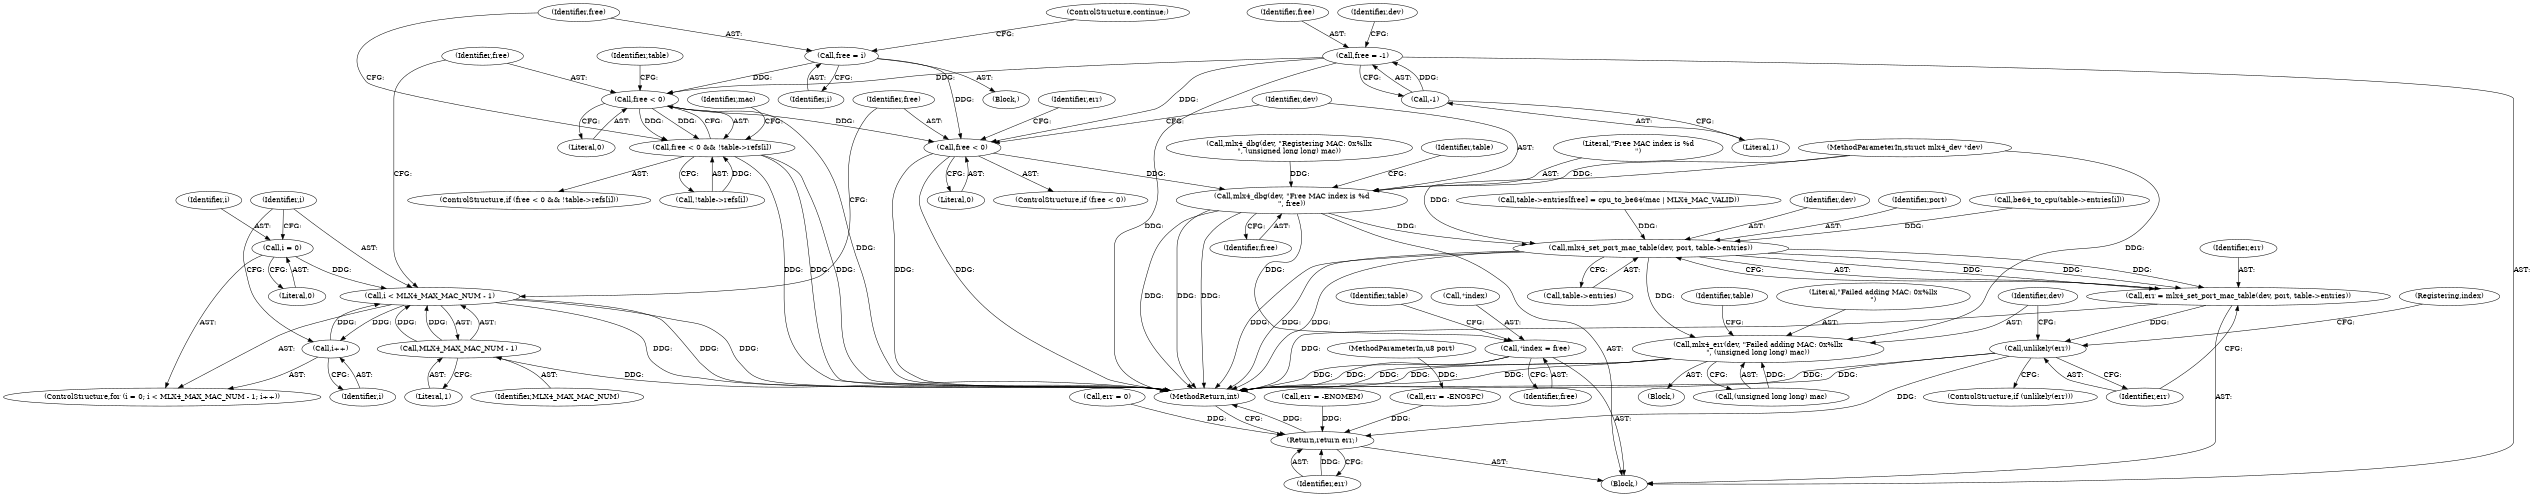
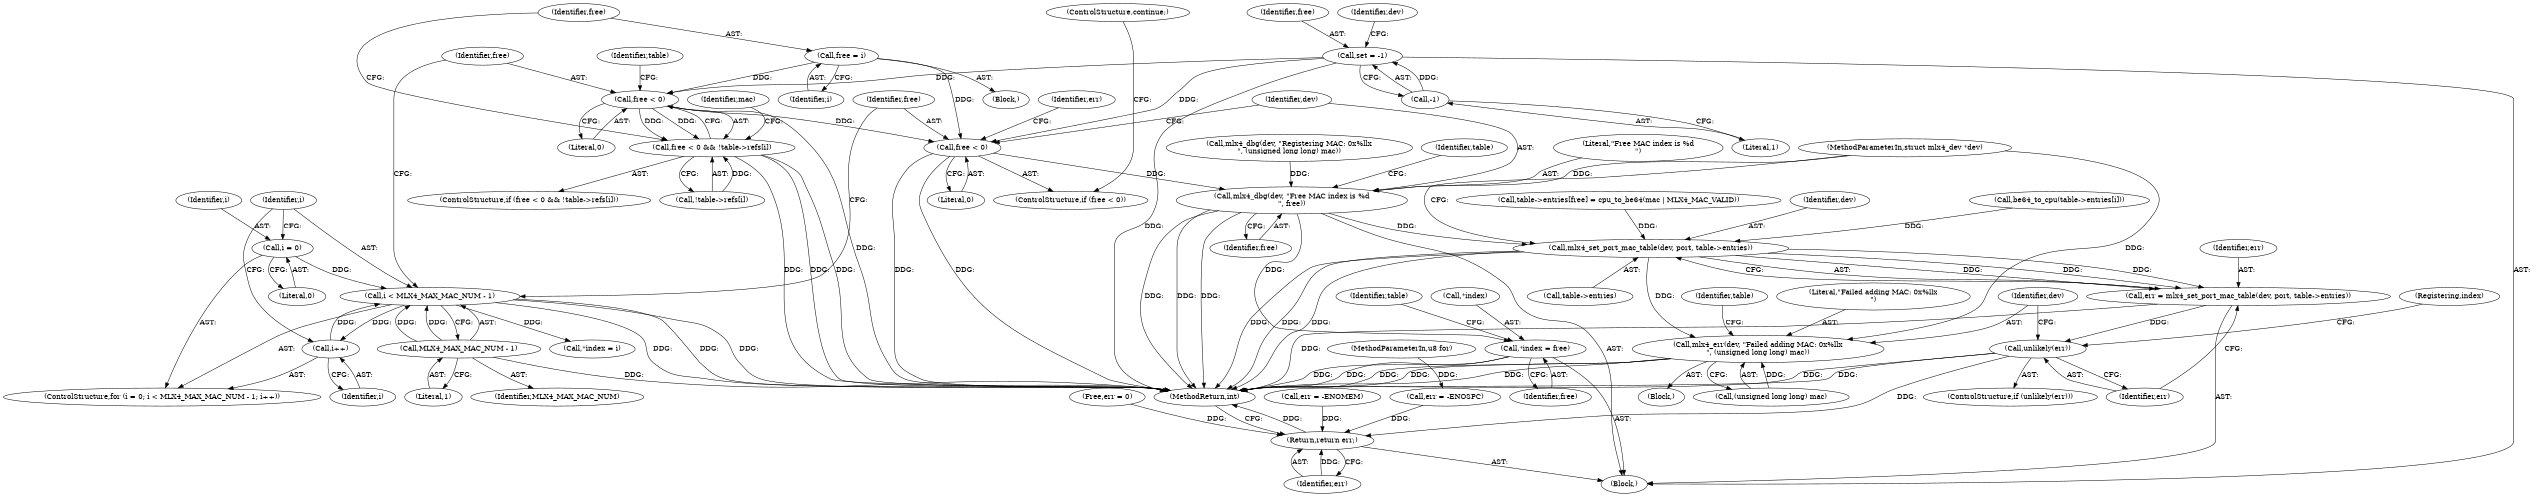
(976, 35) -> (1133, 108)
(1363, 56) -> (1363, 56)
(1441, 200) -> (1441, 200)
(1920, 200) -> none
(1589, 267) -> none
(465, 323) -> (465, 323)
none -> (592, 349)
(1402, 349) -> (1402, 349)
(528, 370) -> (500, 374)
(2031, 375) -> (2031, 375)
(1107, 397) -> (1107, 397)
